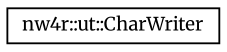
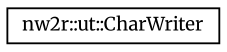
(113, 26) -> (113, 26)
